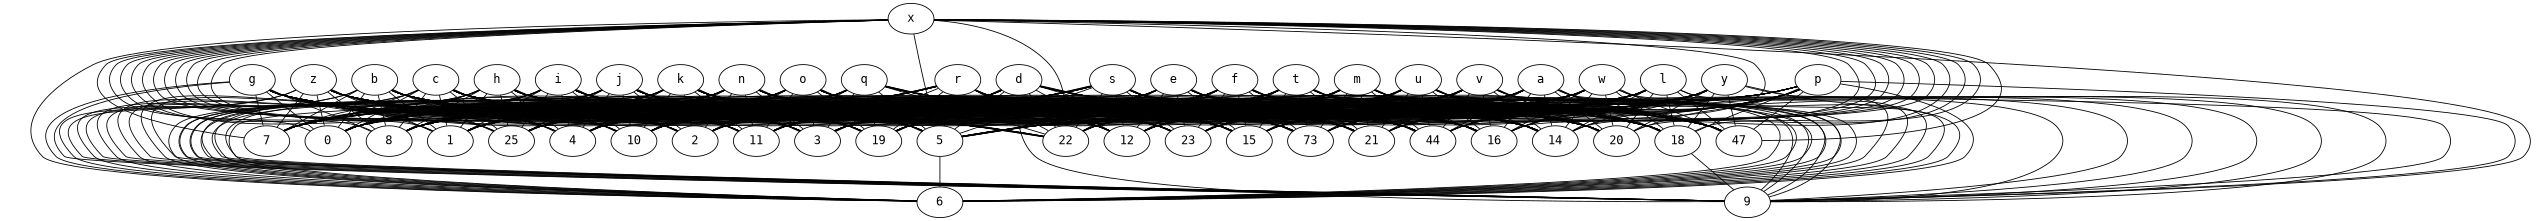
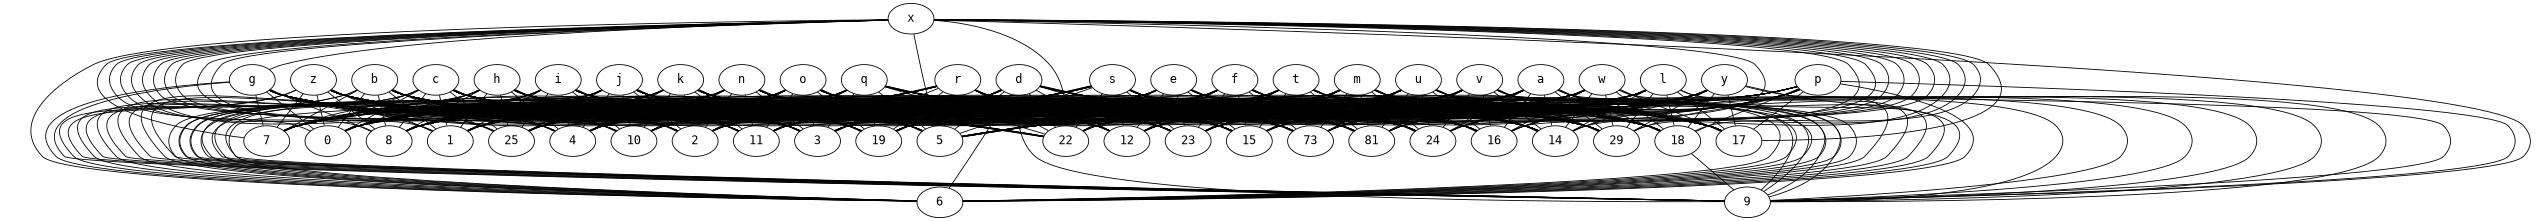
(189, 71) -> (577, 33)
(1372, 141) -> (1372, 141)
(1433, 141) -> (1433, 141)
(1617, 141) -> (1617, 141)
(1739, 141) -> (1739, 141)
(940, 172) -> (980, 141)
